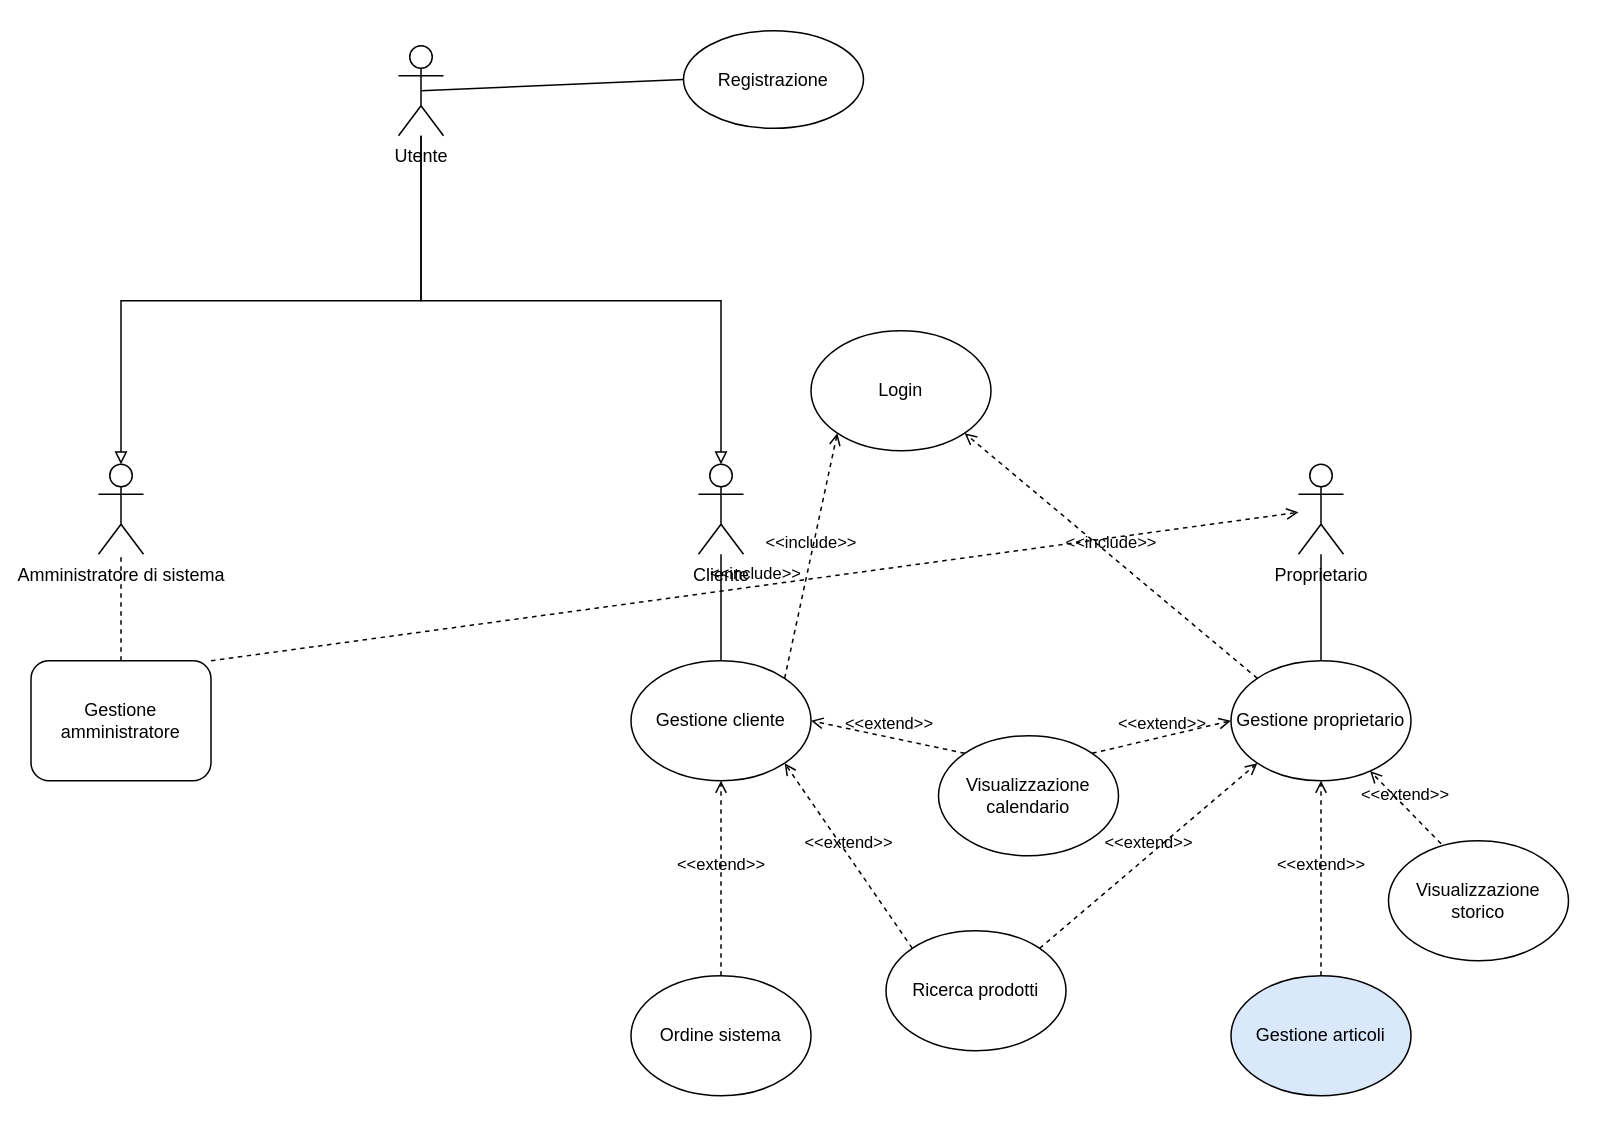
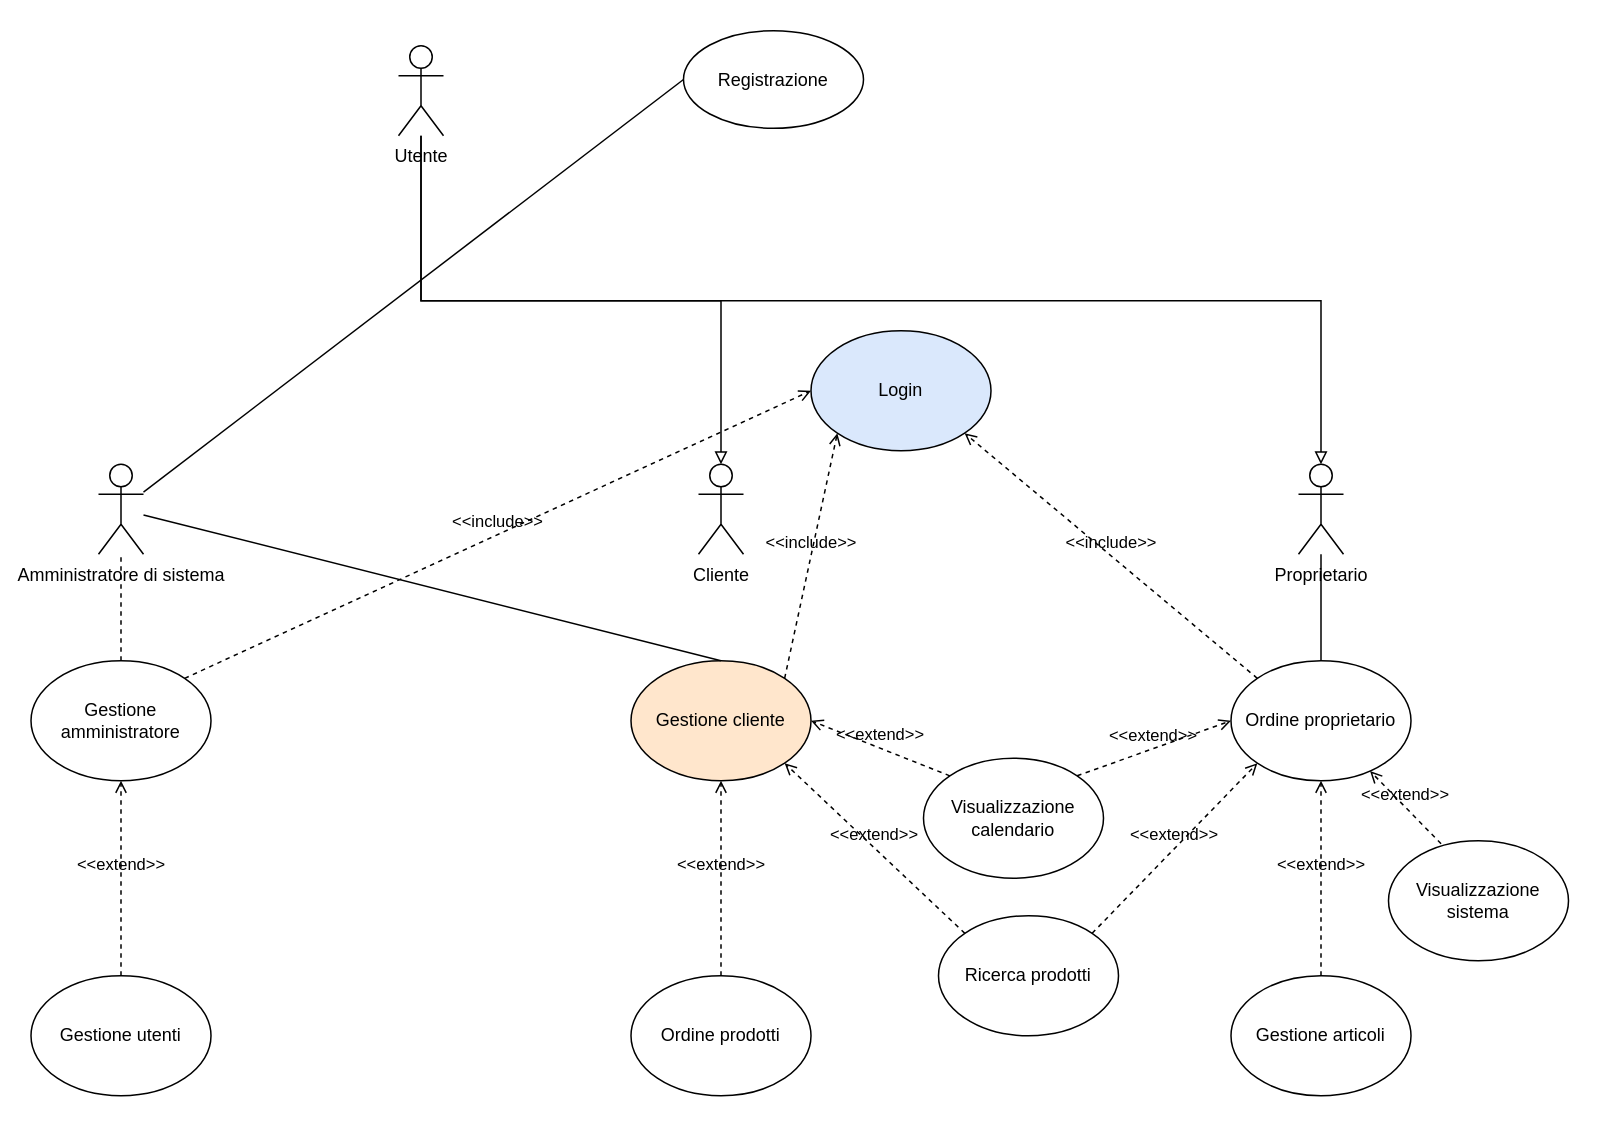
(553, 85) -> (541, 188)
(179, 301) -> none
none -> (1097, 301)
(901, 391) -> (901, 391)
(922, 564) -> (496, 535)
(721, 608) -> (269, 547)
(121, 721) -> (121, 721)
(721, 721) -> (721, 721)
(1321, 721) -> (1321, 721)
(1028, 796) -> (1013, 818)
none -> (121, 880)
(1478, 901) -> (1478, 901)
(976, 991) -> (1028, 976)
none -> (121, 1036)
(721, 1036) -> (721, 1036)
(1321, 1036) -> (1321, 1036)
